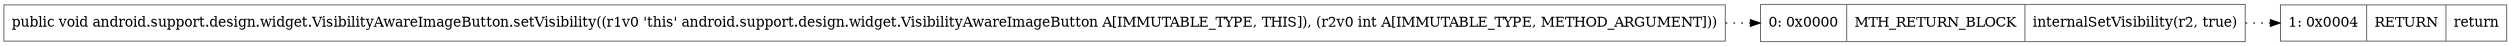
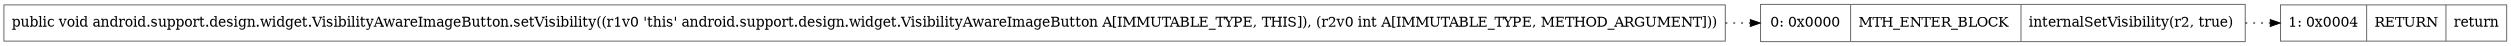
(1936, 23) -> (1934, 23)
